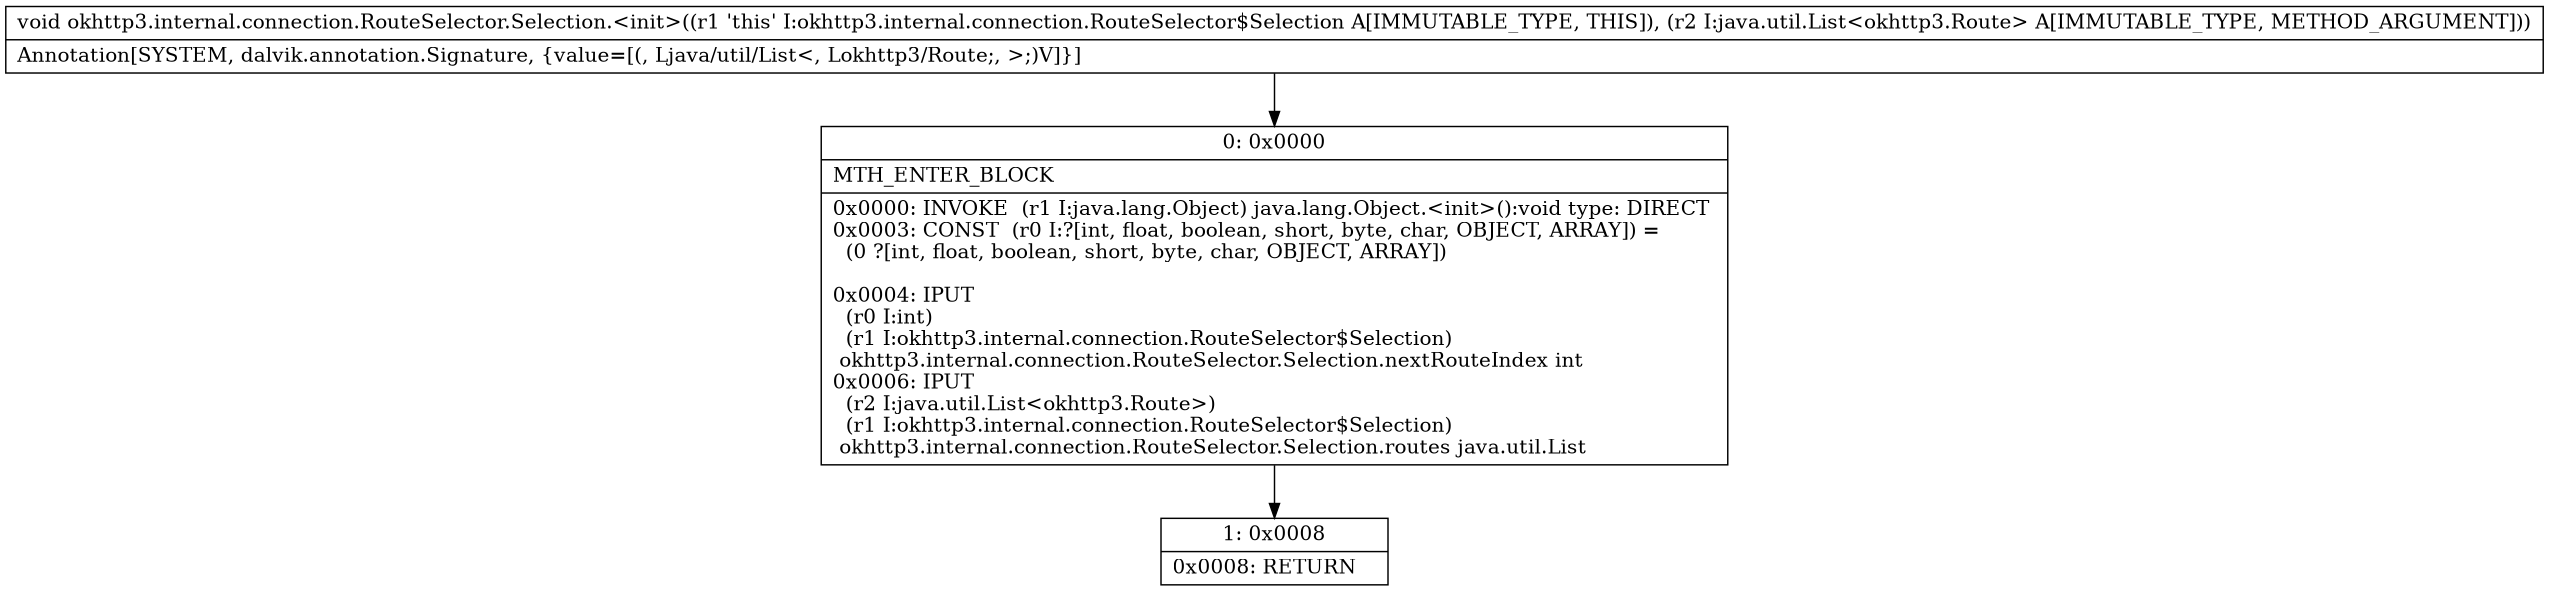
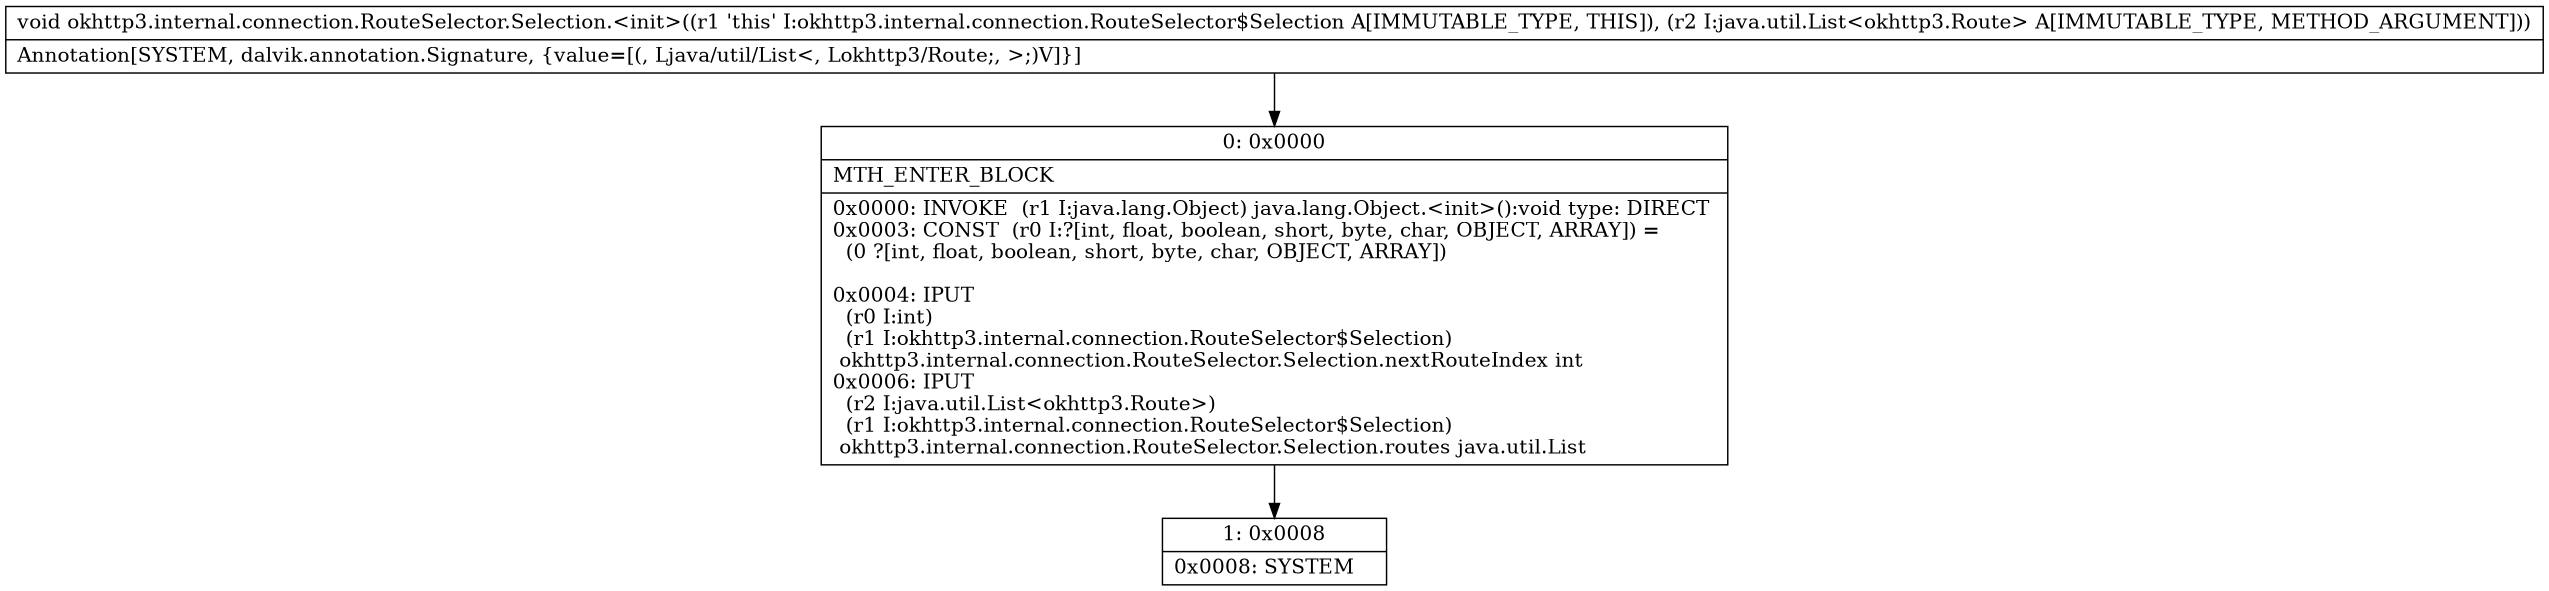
(1275, 567) -> (1275, 567)
